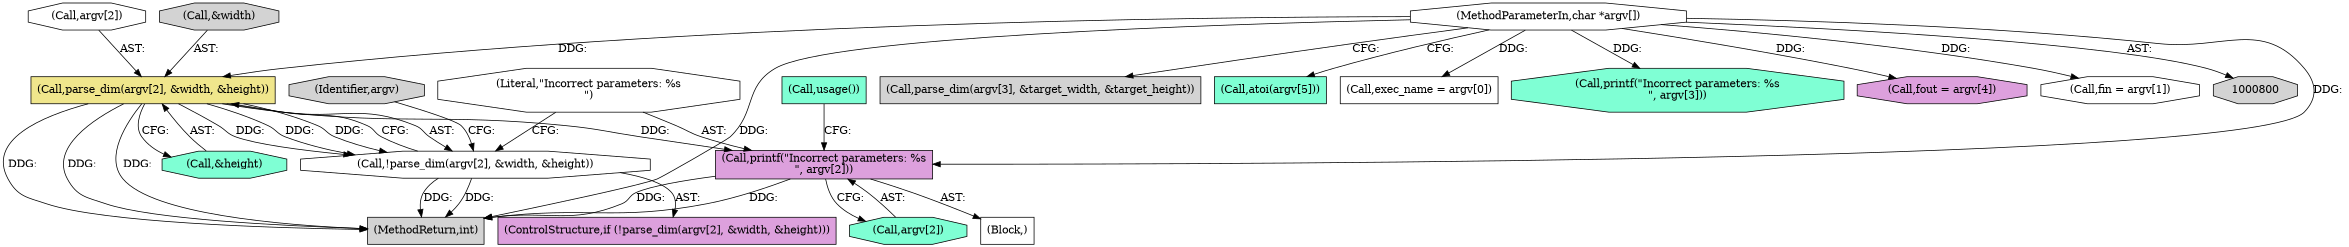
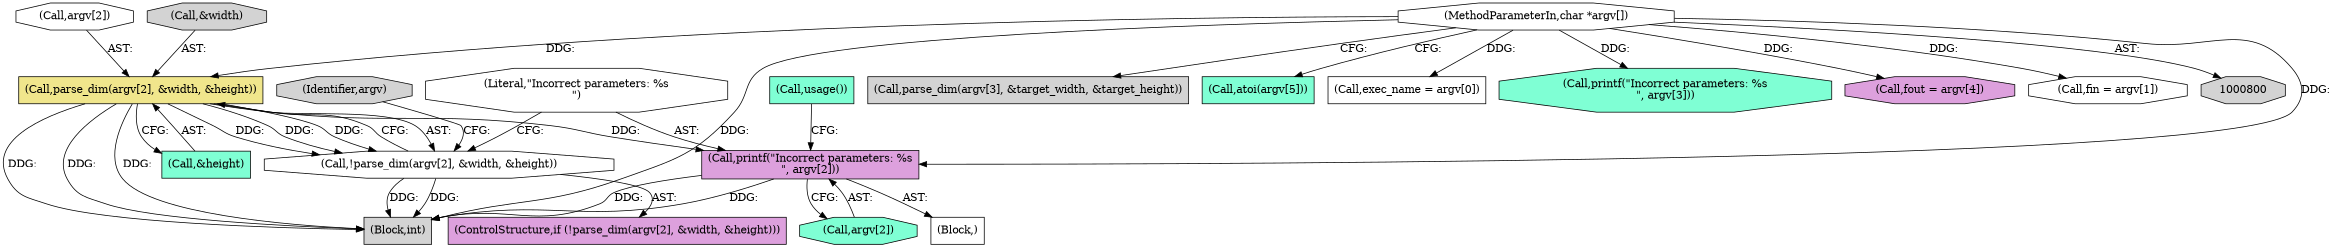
(224, 165) -> (206, 165)
(426, 231) -> (398, 231)
